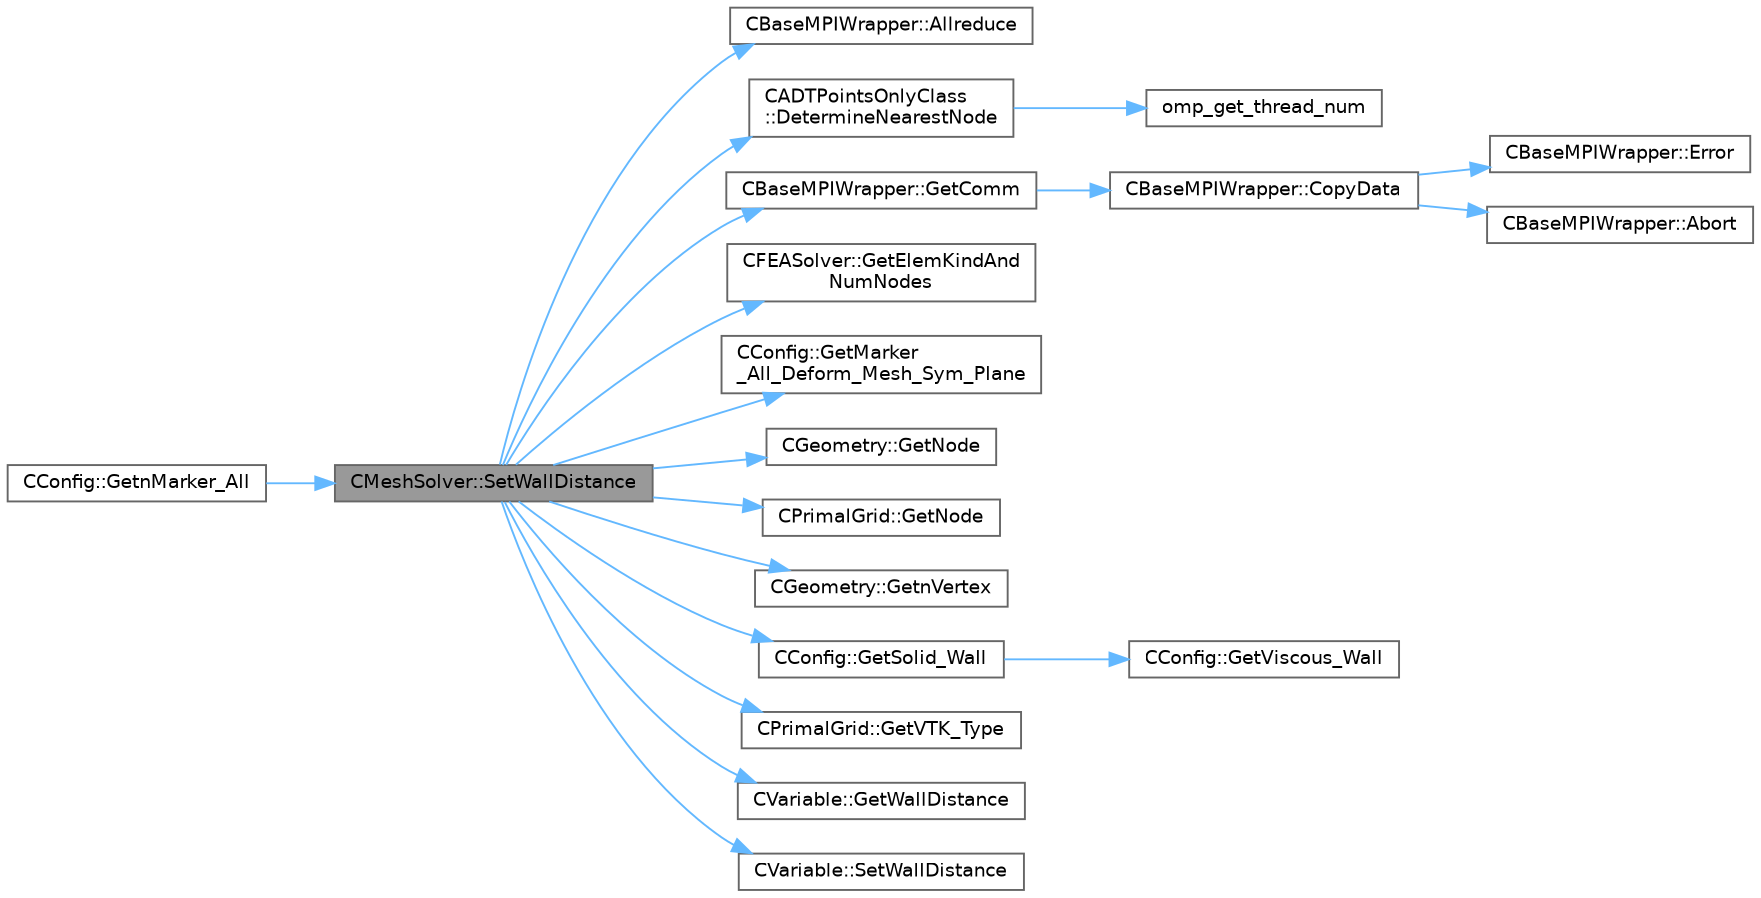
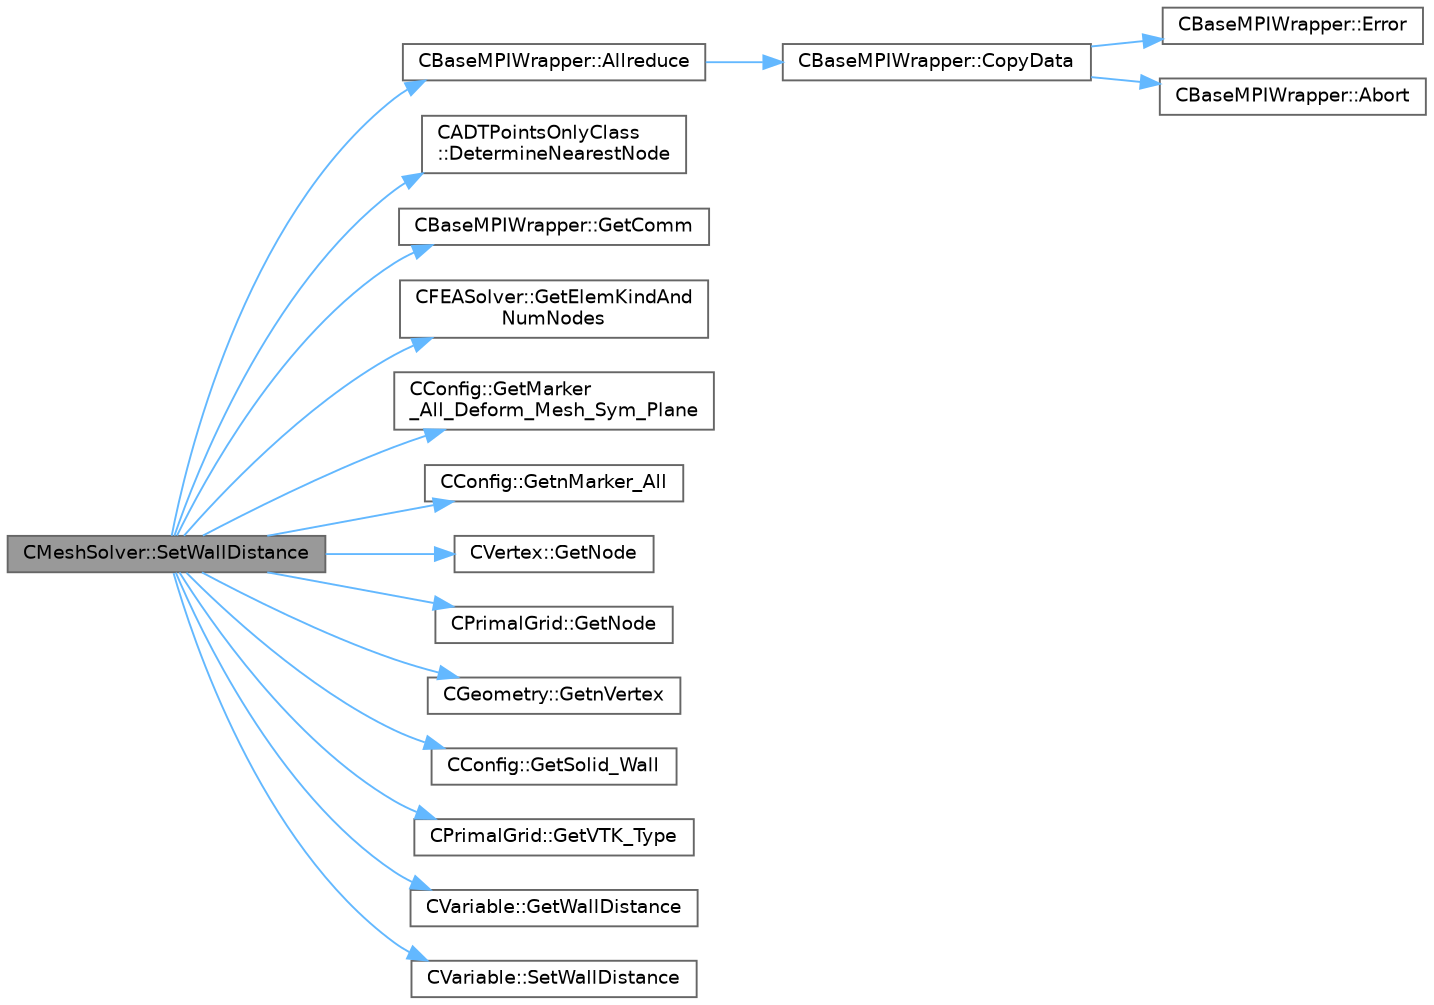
(1264, 108) -> none
(1064, 190) -> (734, 62)
(881, 447) -> (554, 554)
(291, 483) -> (351, 520)
(1264, 659) -> none
